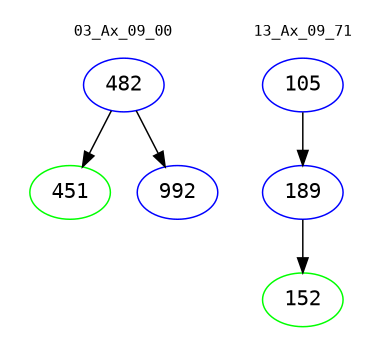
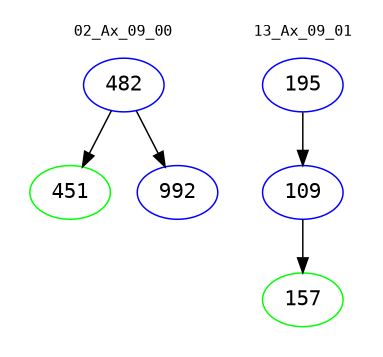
(124, 32) -> (124, 32)
(304, 32) -> (304, 32)
(303, 85) -> (303, 85)
(303, 192) -> (303, 192)
(303, 300) -> (303, 300)
